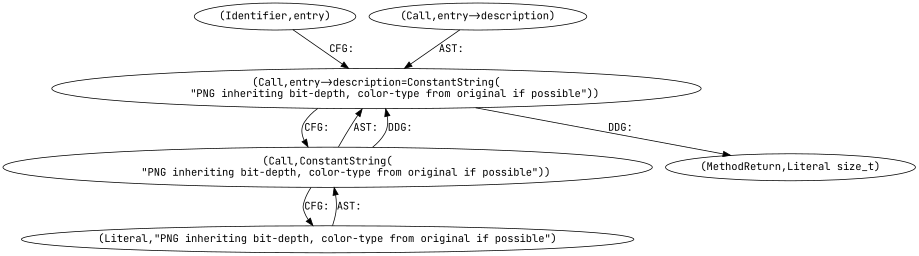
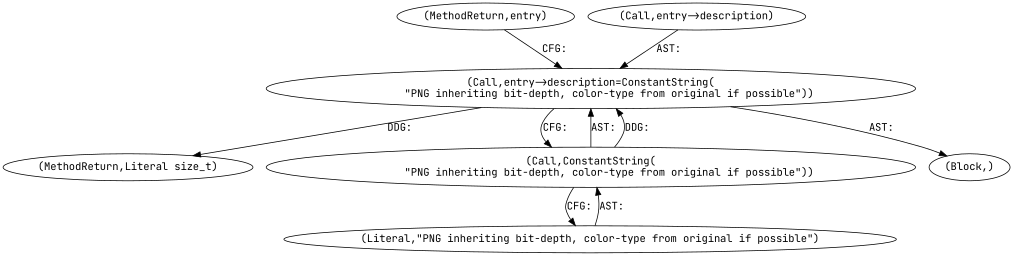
(275, 17) -> (486, 17)
none -> (970, 167)
